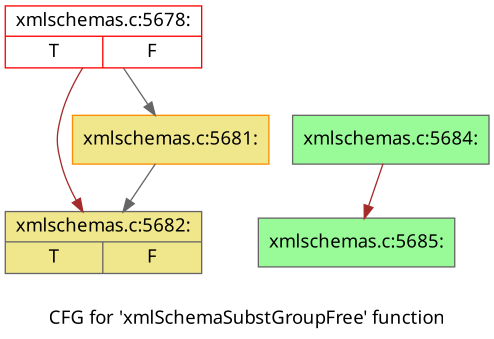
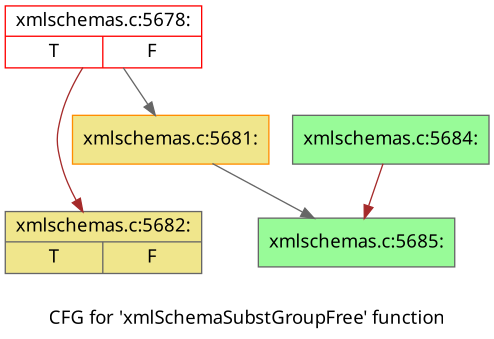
(143, 182) -> (257, 188)
